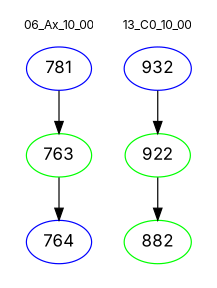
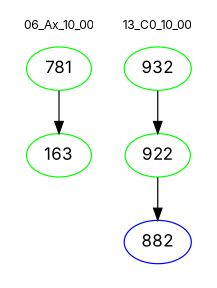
(59, 69) -> (59, 69)
(158, 69) -> (158, 69)
(59, 155) -> (59, 155)
(59, 242) -> none
(158, 242) -> (158, 242)
